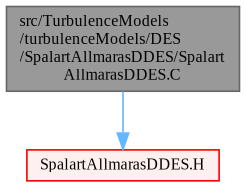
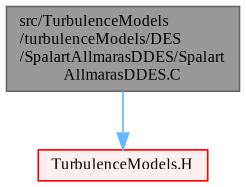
(123, 165) -> (123, 165)
